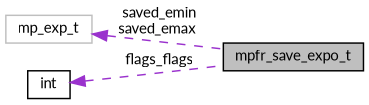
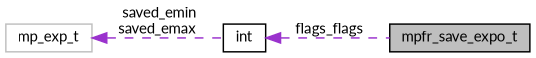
(165, 42) -> (165, 38)
